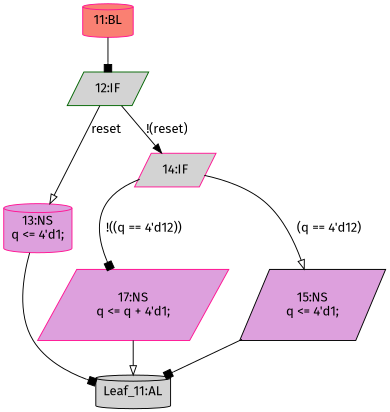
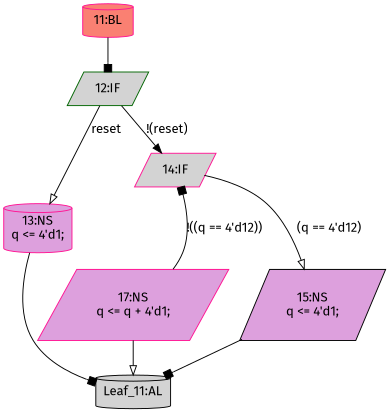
(102, 211) -> (187, 234)
